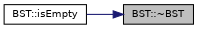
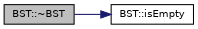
(100, 14) -> (88, 14)
